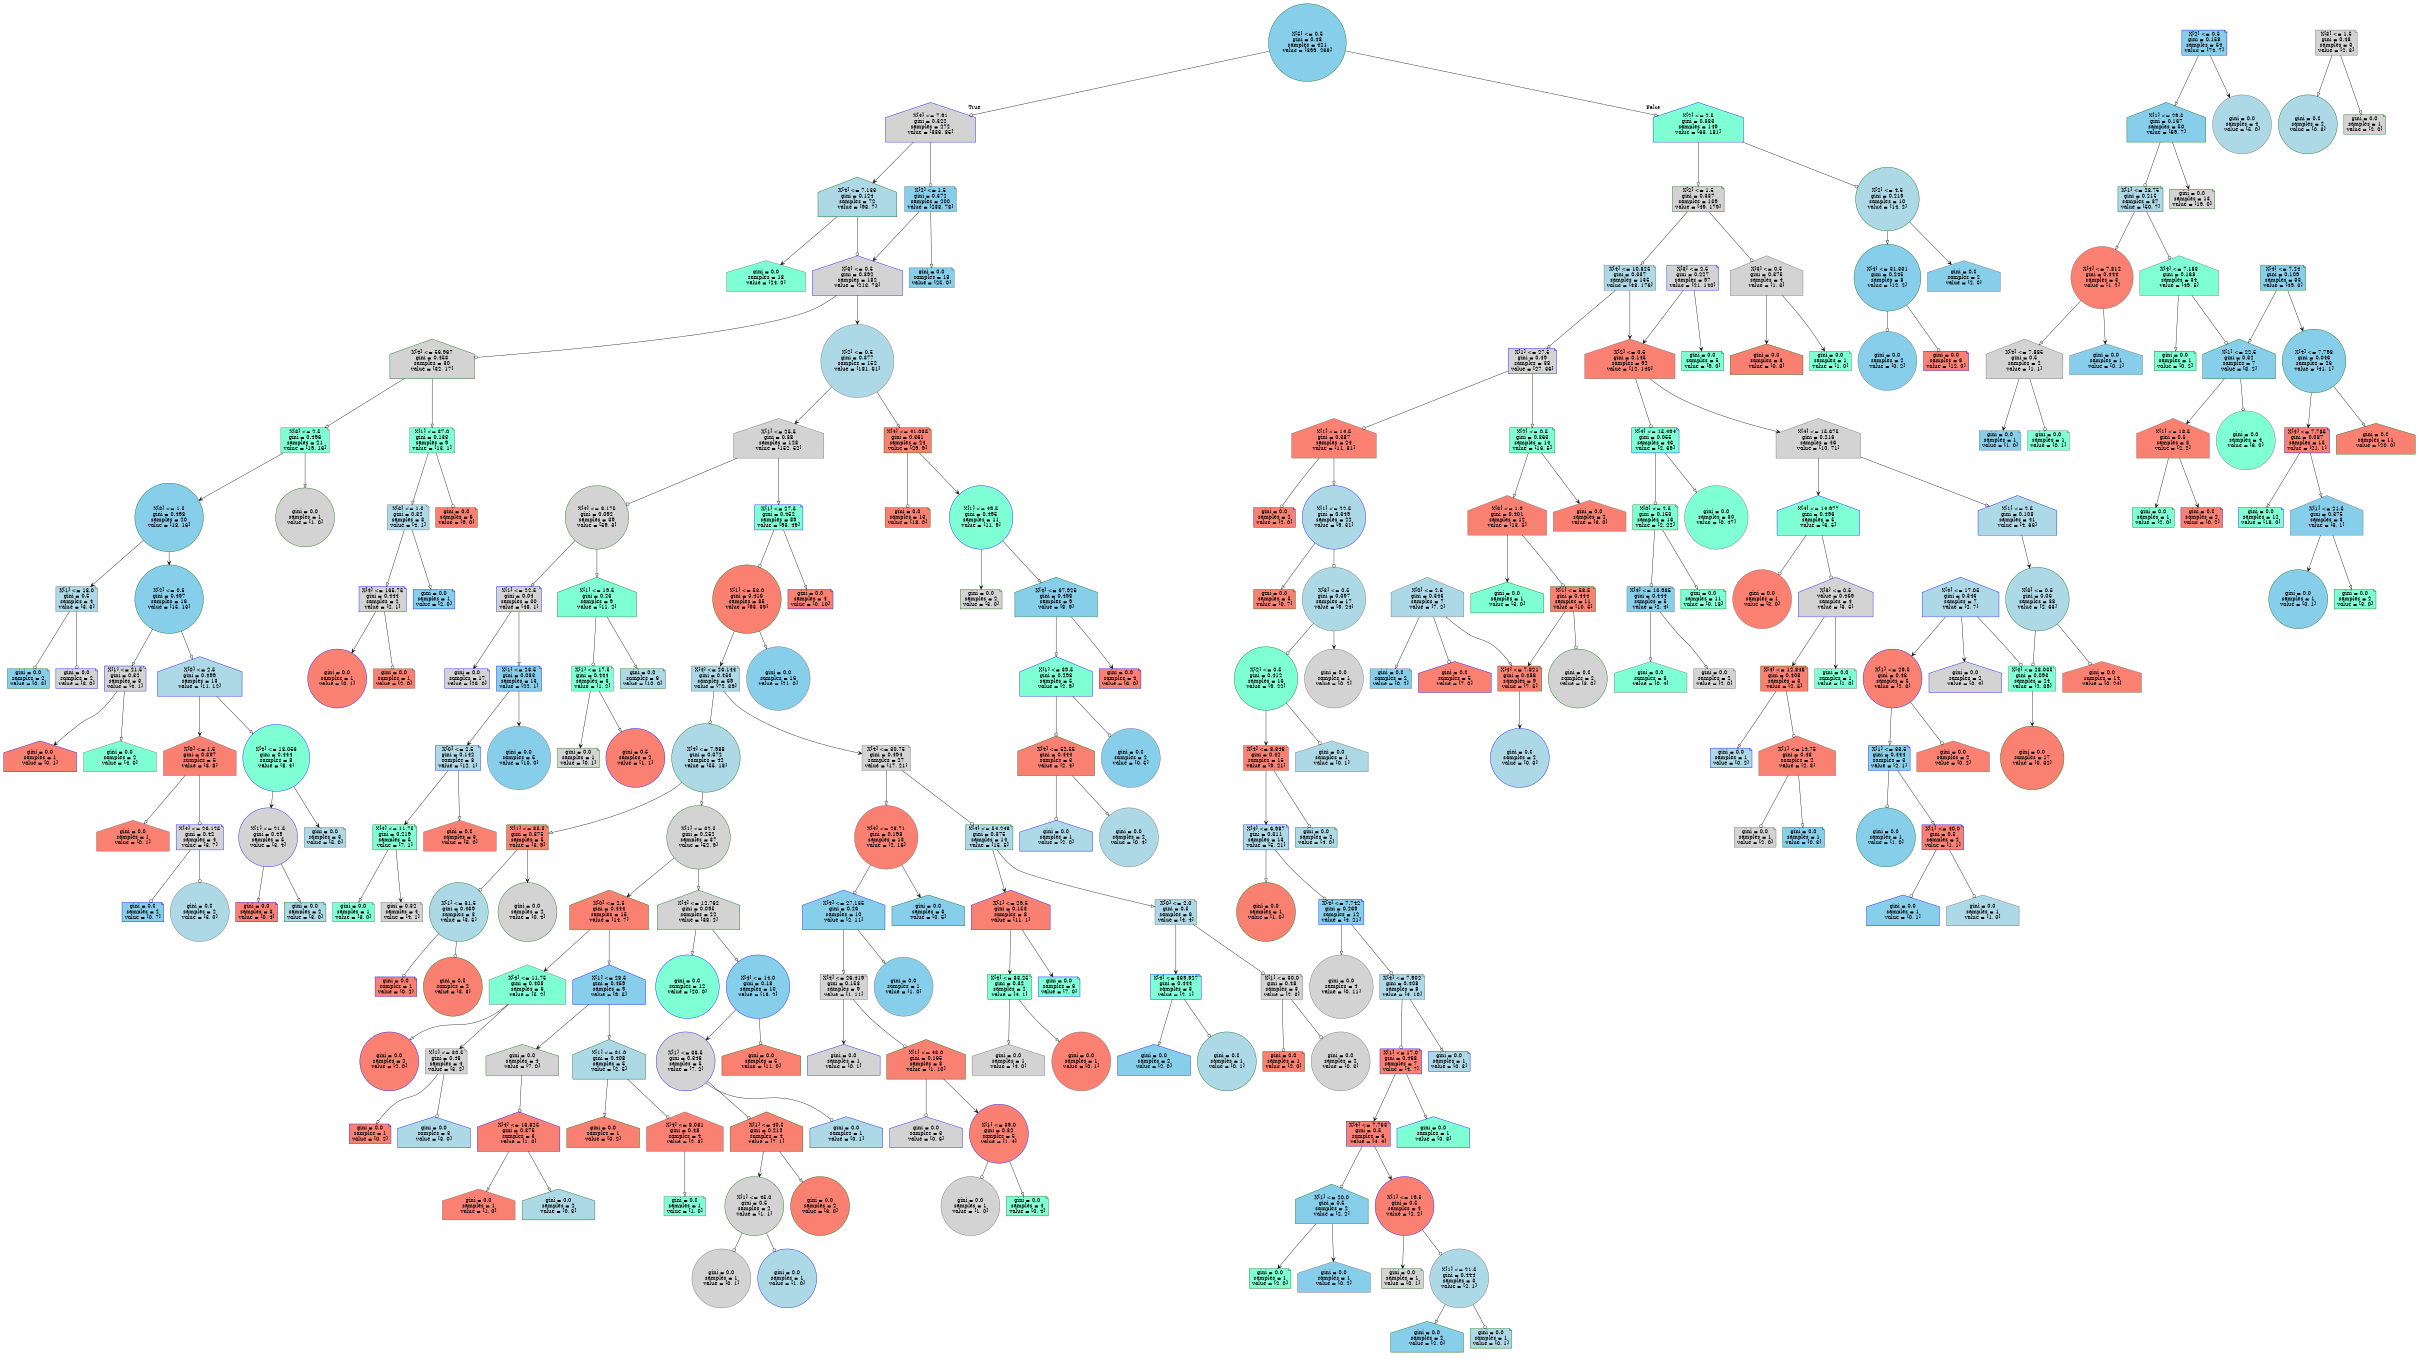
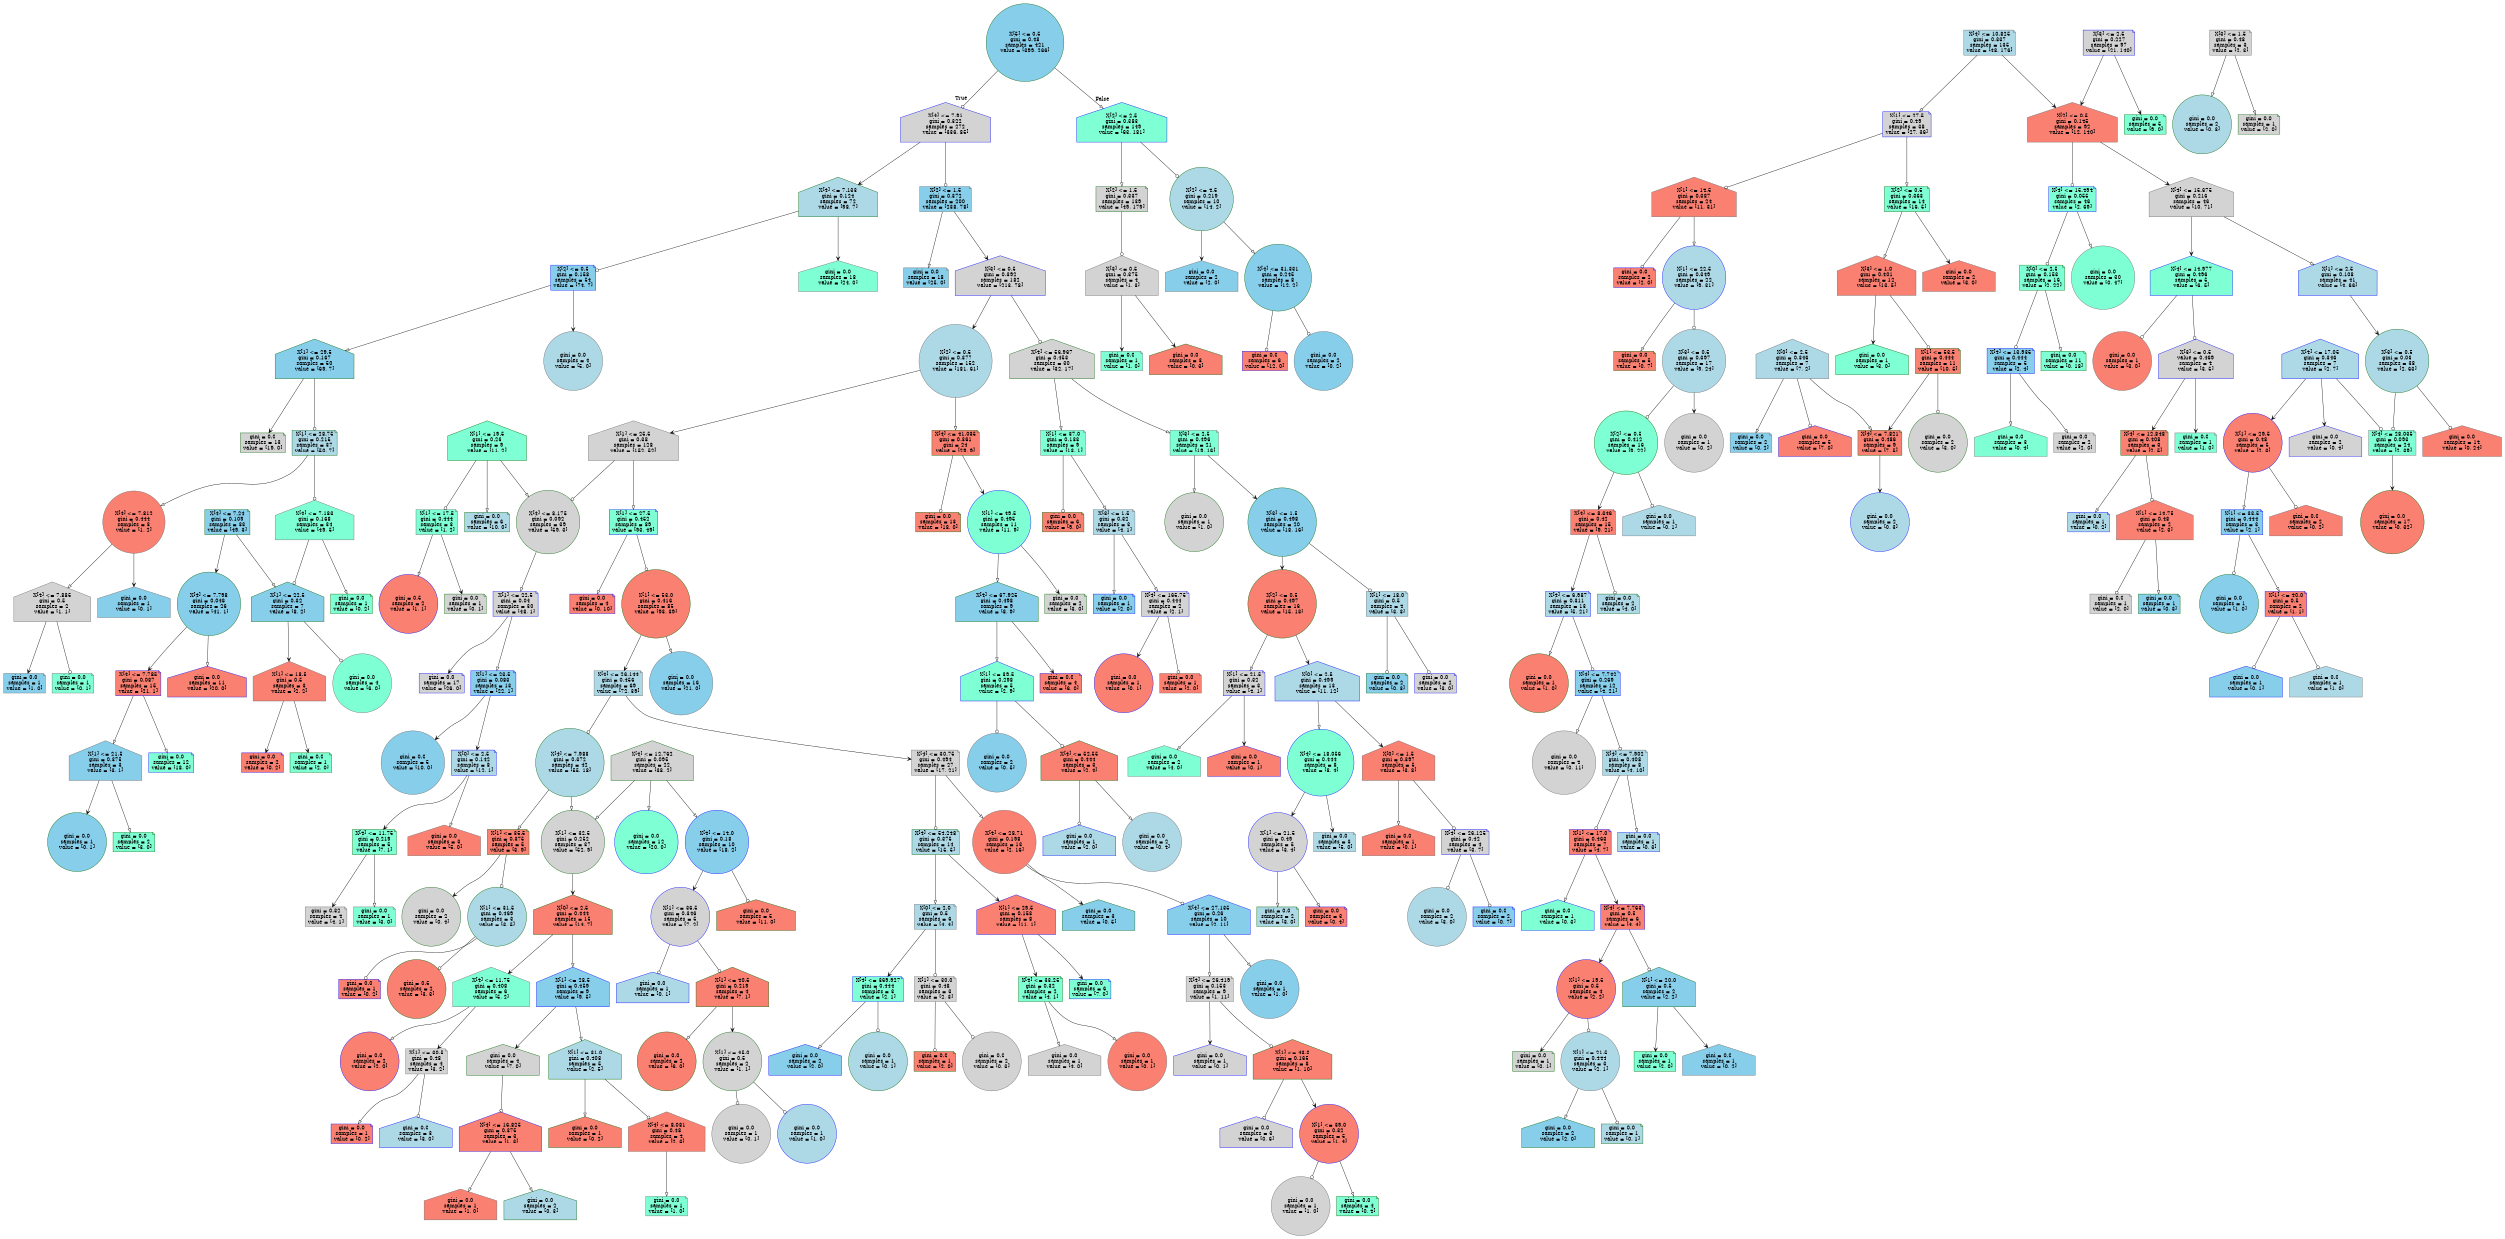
(857, 235) -> (699, 240)
(1665, 237) -> none
(908, 440) -> (956, 443)
(2376, 440) -> (207, 683)
(597, 561) -> (514, 477)
(119, 562) -> (1339, 566)
(169, 599) -> (1282, 604)
(1651, 599) -> (2011, 361)
(186, 643) -> (1302, 648)
(699, 878) -> (616, 799)
